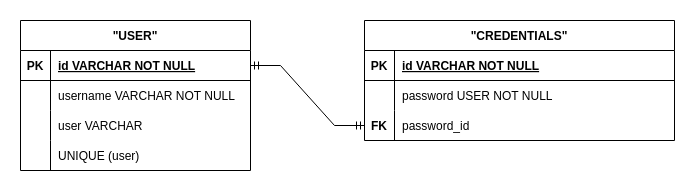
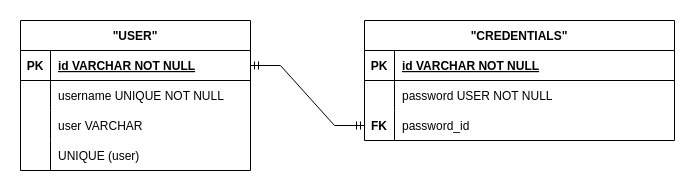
(137, 96) -> (134, 96)
